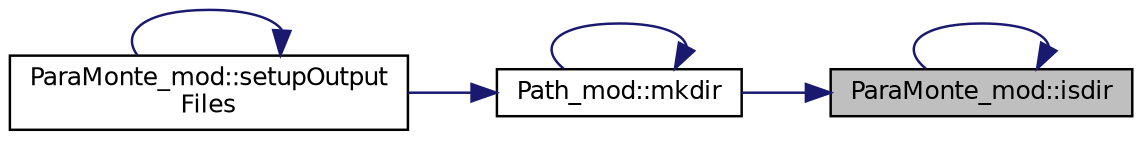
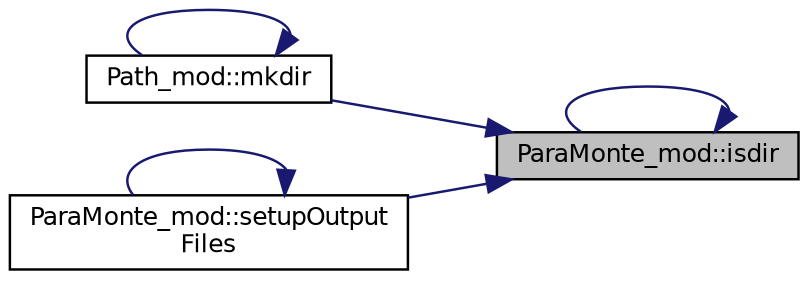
(440, 93) -> (448, 191)
